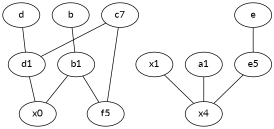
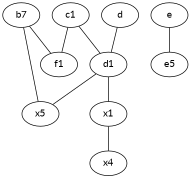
(71, 15) -> none
(120, 15) -> (71, 15)
(76, 64) -> (21, 15)
(204, 64) -> none
none -> (108, 89)
(229, 89) -> none
(38, 114) -> (40, 114)
(106, 114) -> (59, 64)
